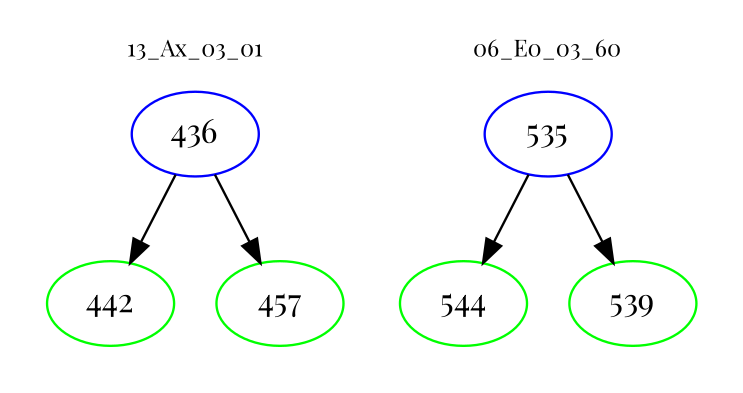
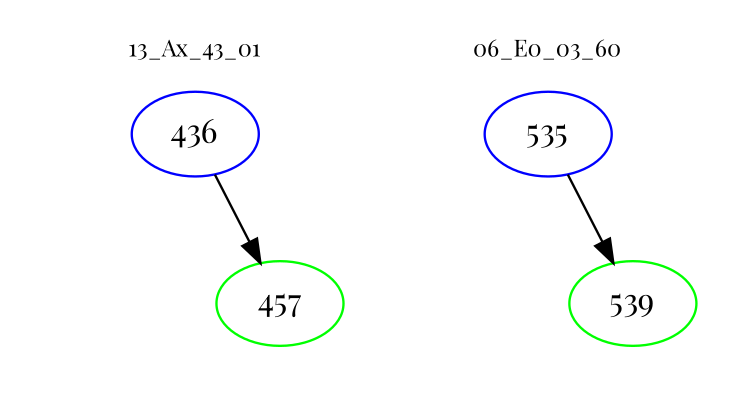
(195, 51) -> (195, 51)
(111, 304) -> none
(463, 304) -> none
